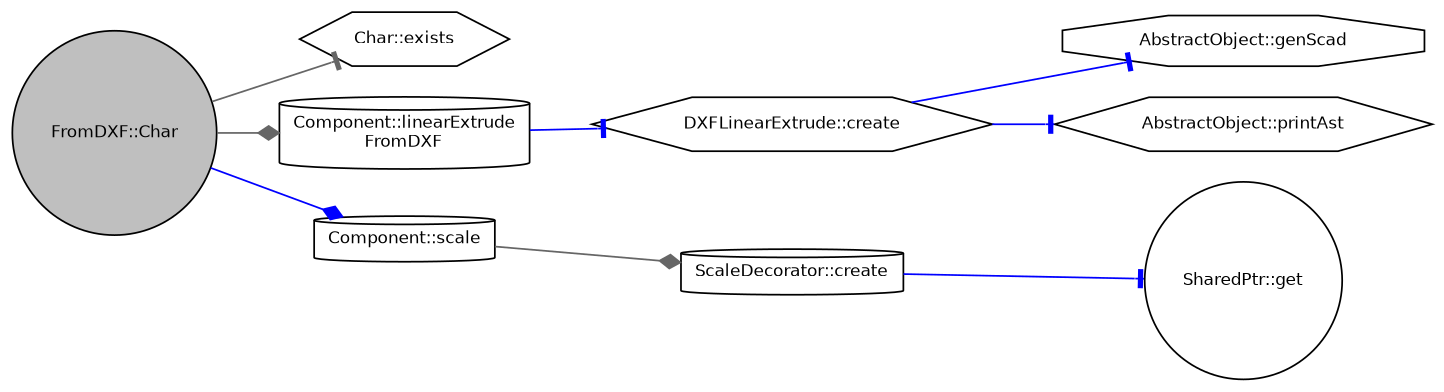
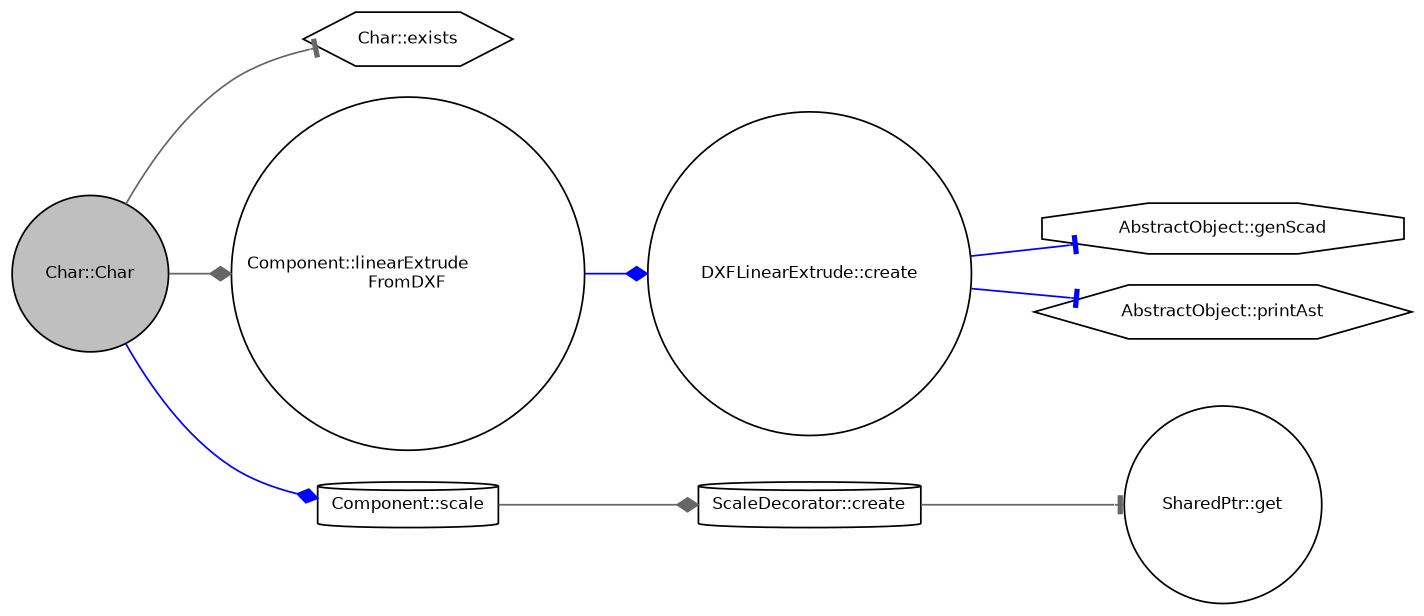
(792, 124) -> (810, 274)
(564, 129) -> (605, 274)
(115, 133) -> (90, 274)
(405, 133) -> (408, 274)
(1019, 276) -> (1018, 505)
